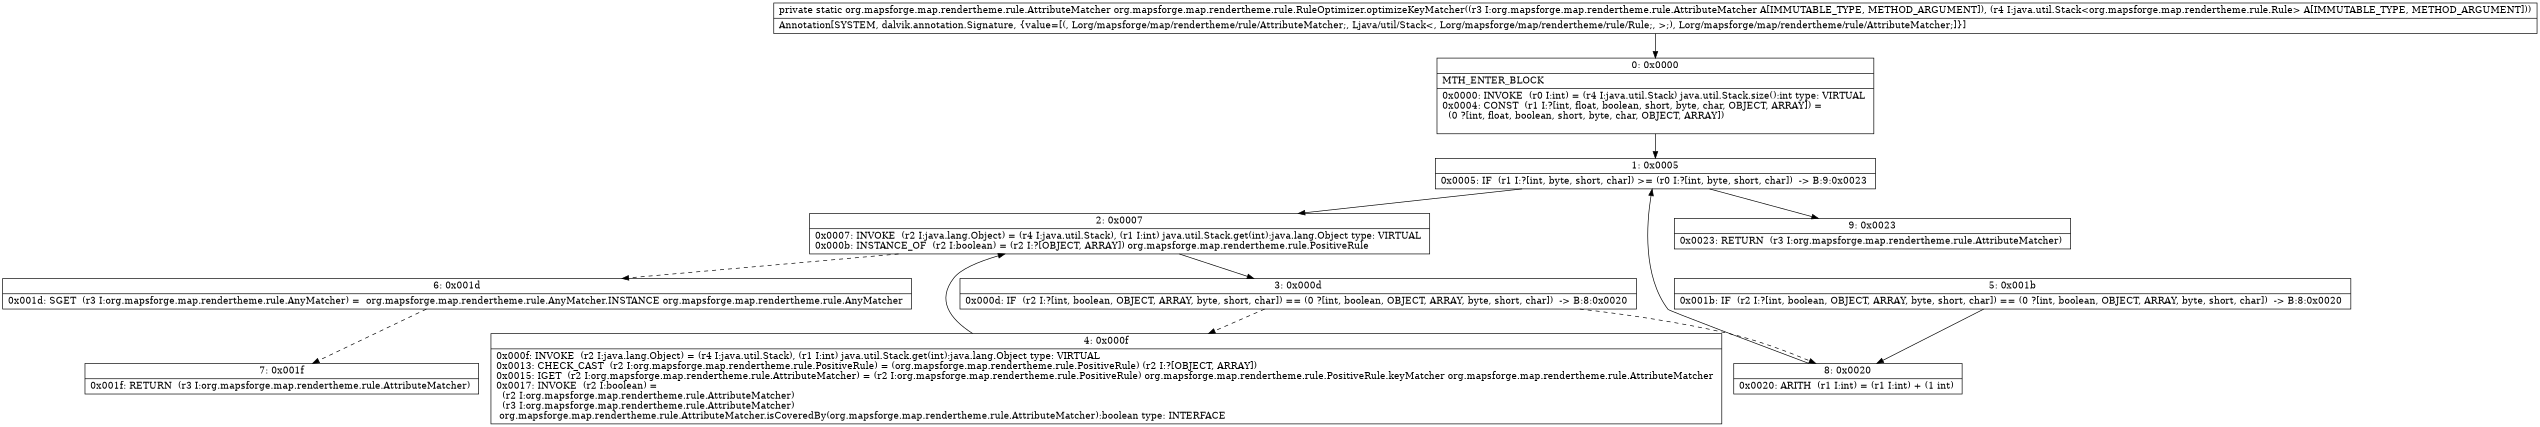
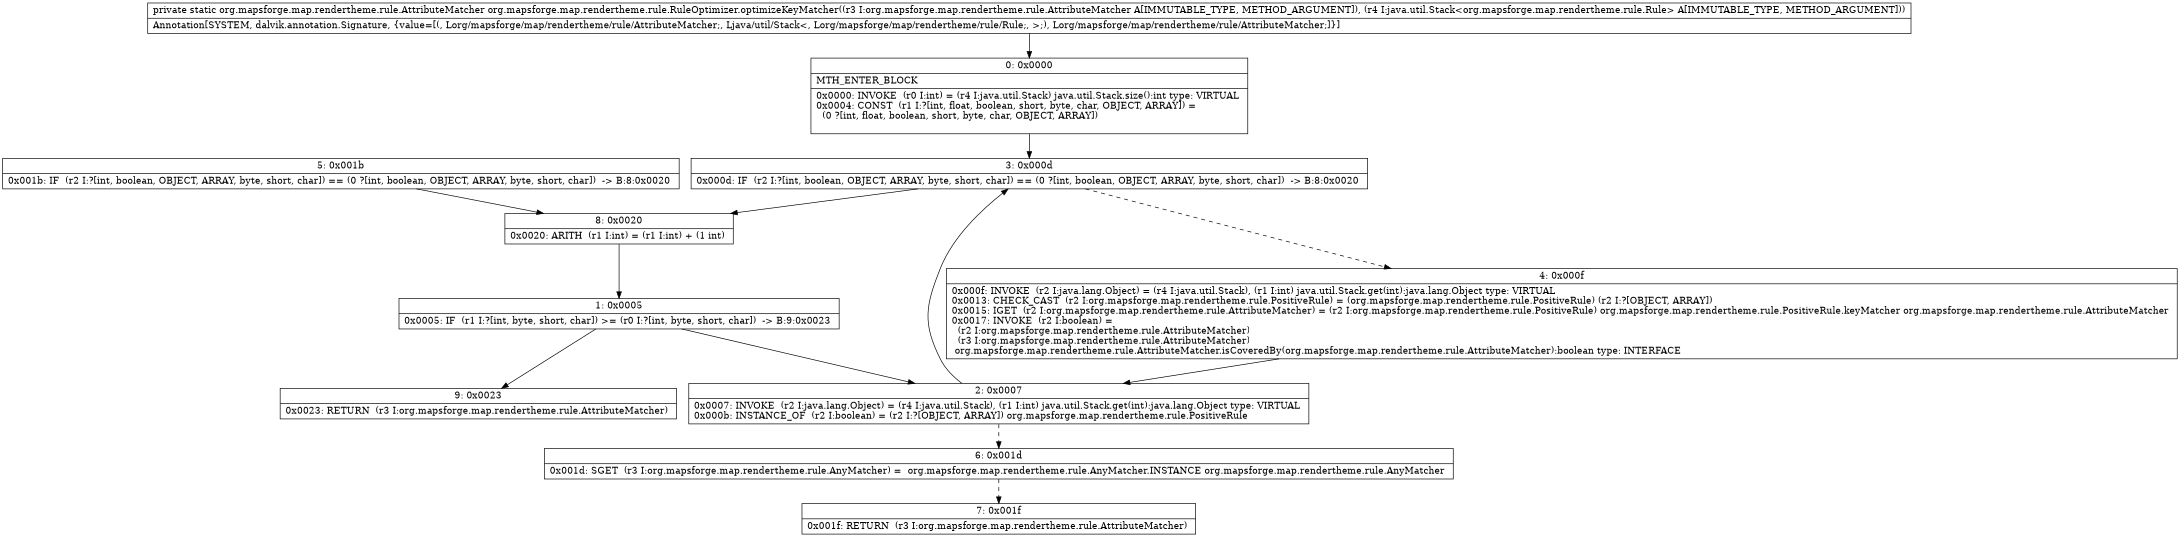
(1655, 143) -> (1029, 143)
(1697, 327) -> (828, 201)
